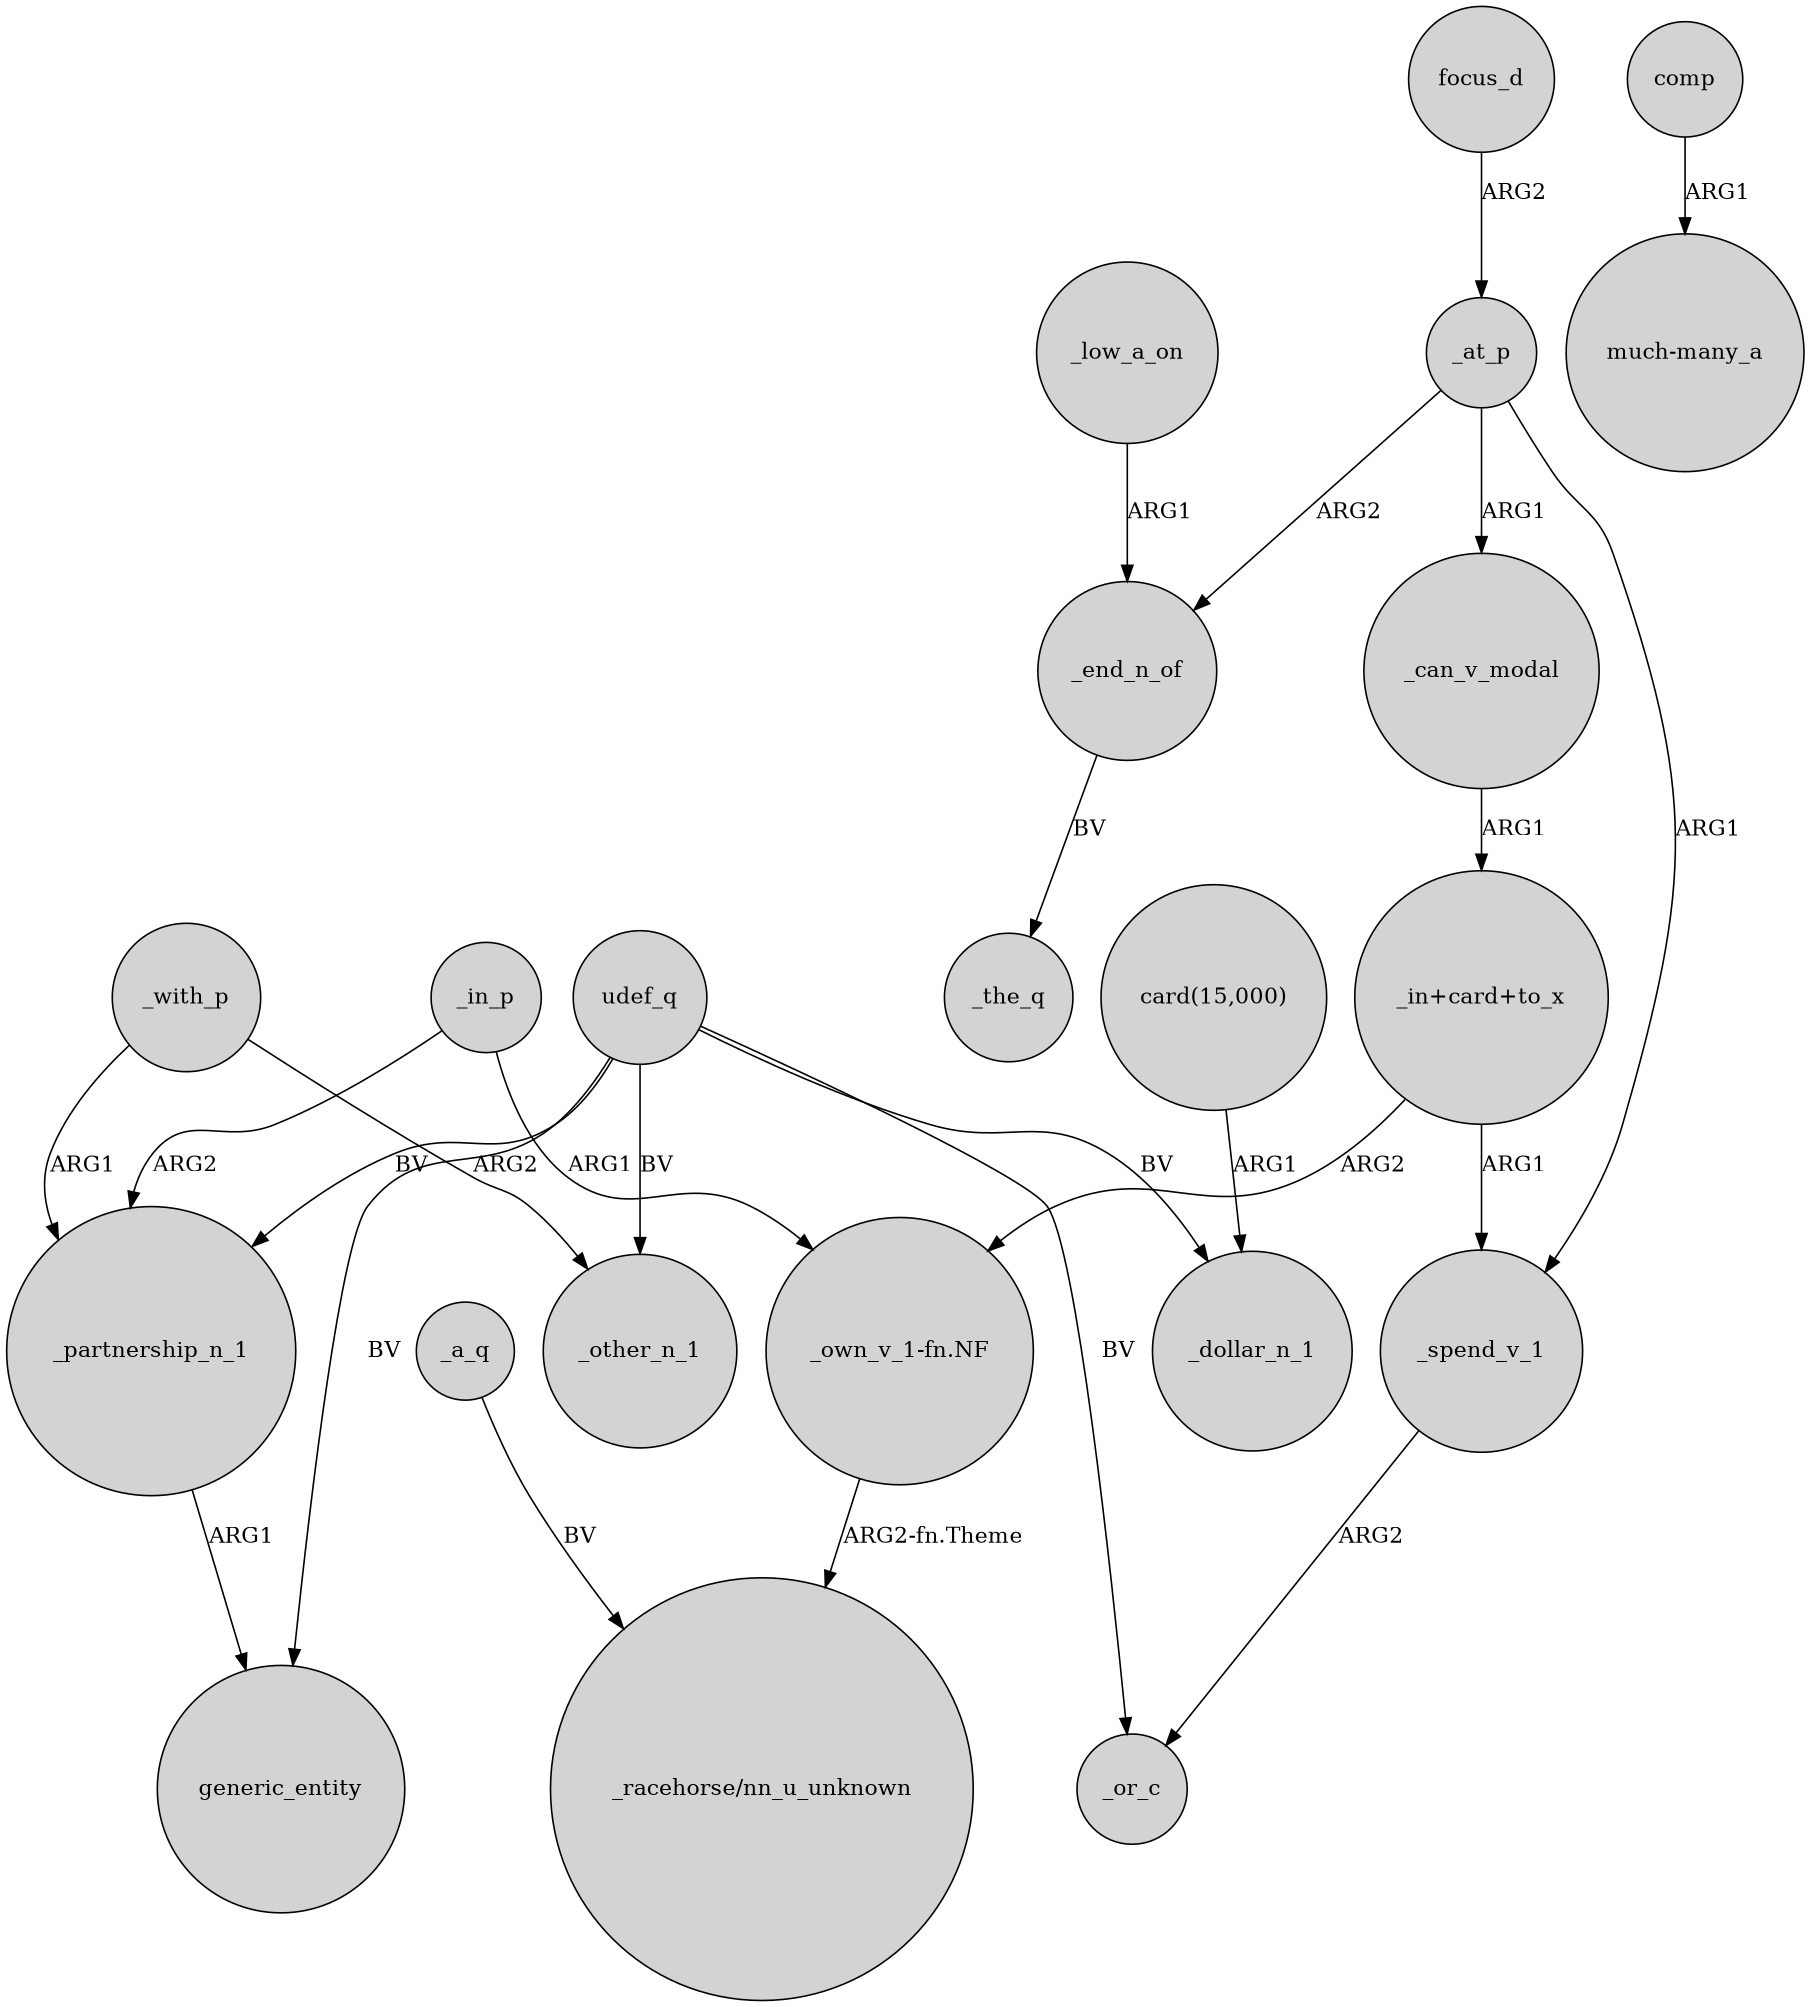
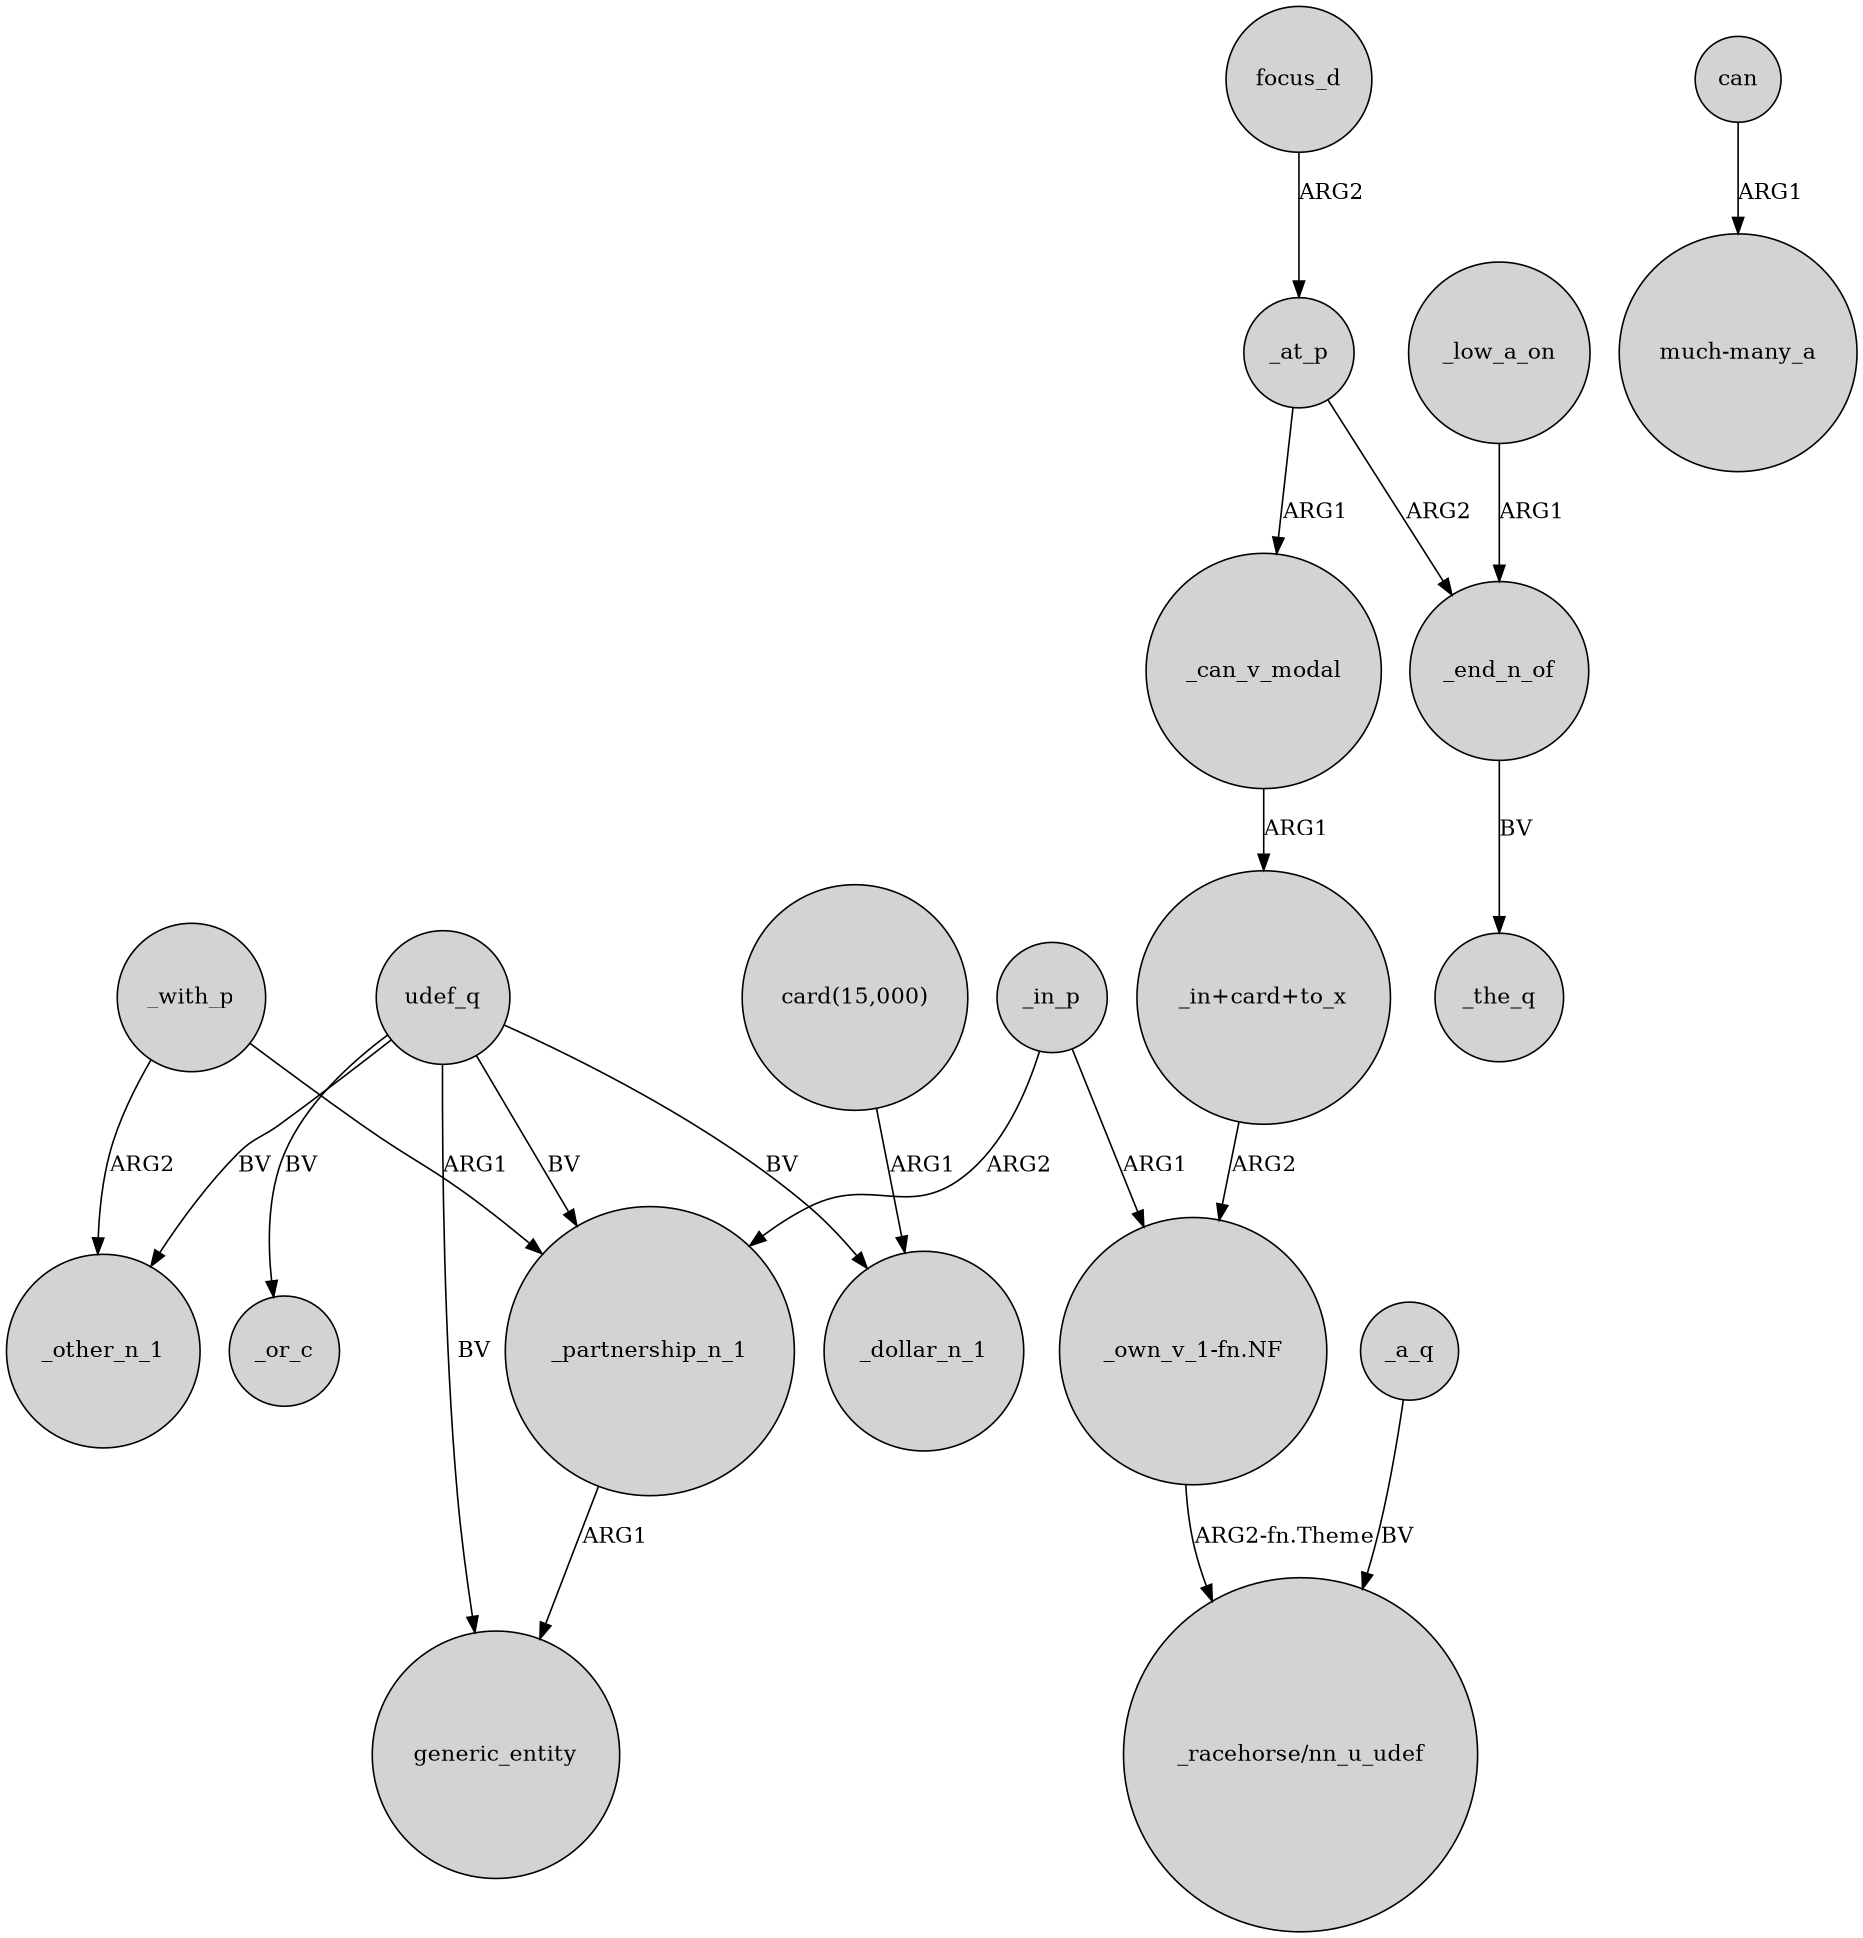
(1685, 79) -> (1738, 79)
(1482, 1351) -> none
(762, 1789) -> (1301, 1755)
